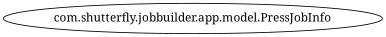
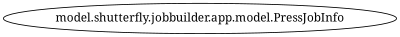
(193, 18) -> (200, 18)
